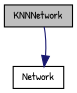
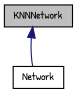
(46, 41) -> (31, 52)
